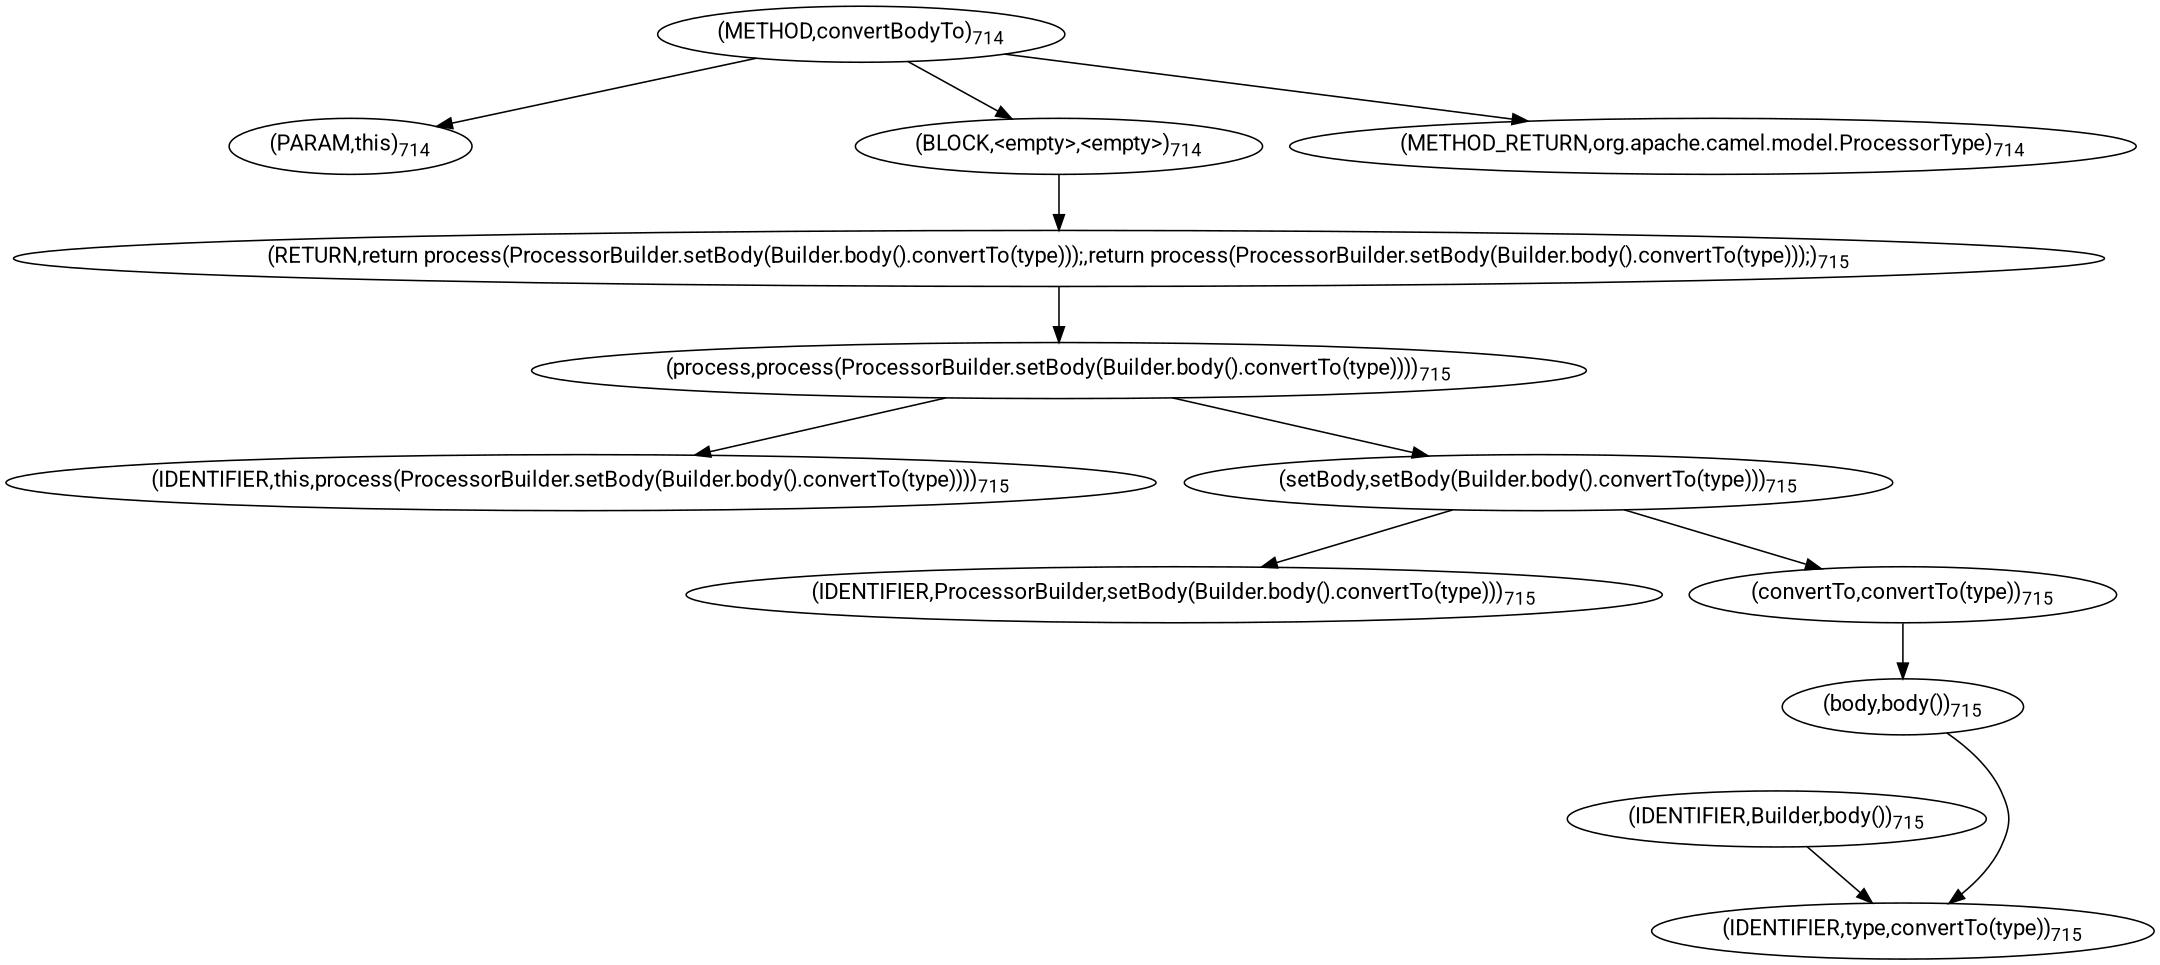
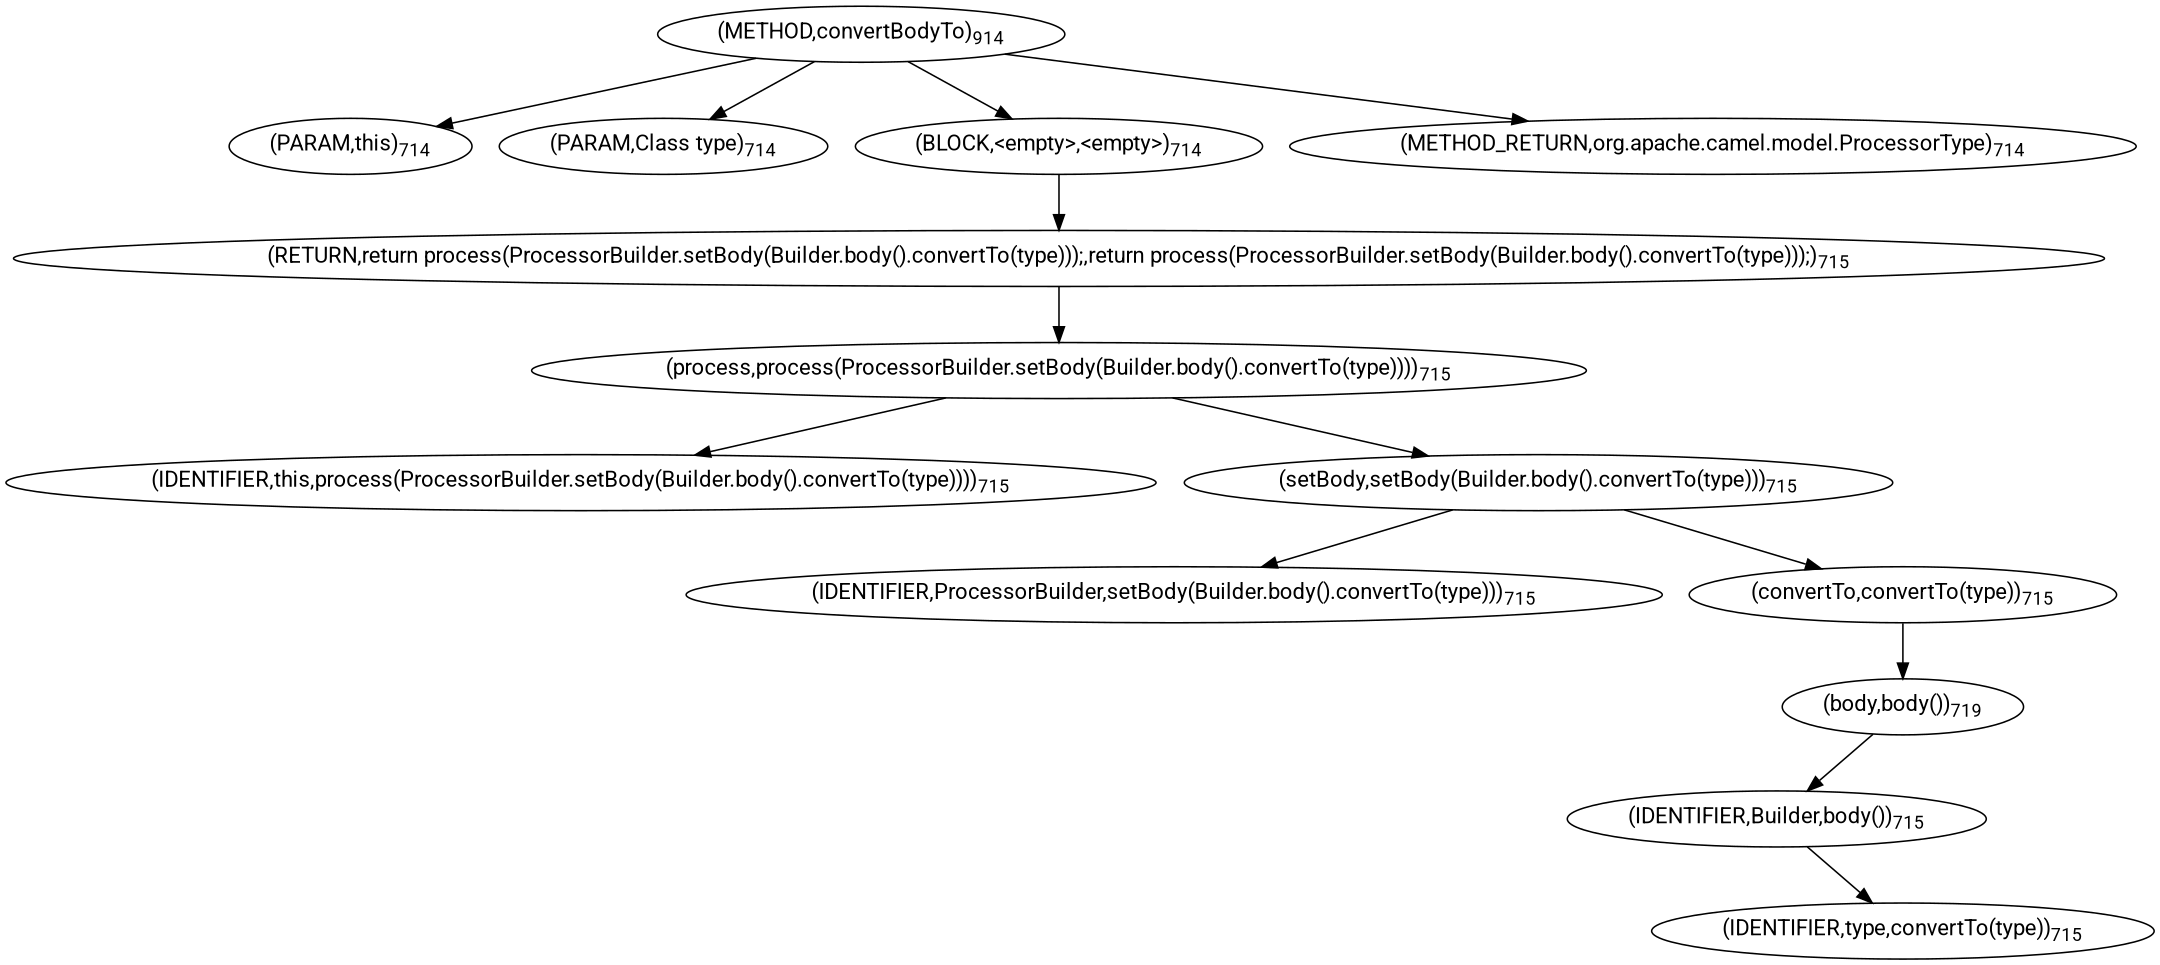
(989, 32) -> (989, 32)
none -> (664, 146)
(1967, 705) -> (1967, 705)
(2008, 810) -> (1846, 757)
